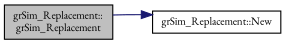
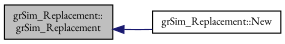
(127, 15) -> (138, 30)
